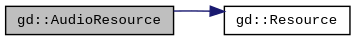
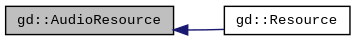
(192, 11) -> (206, 30)
